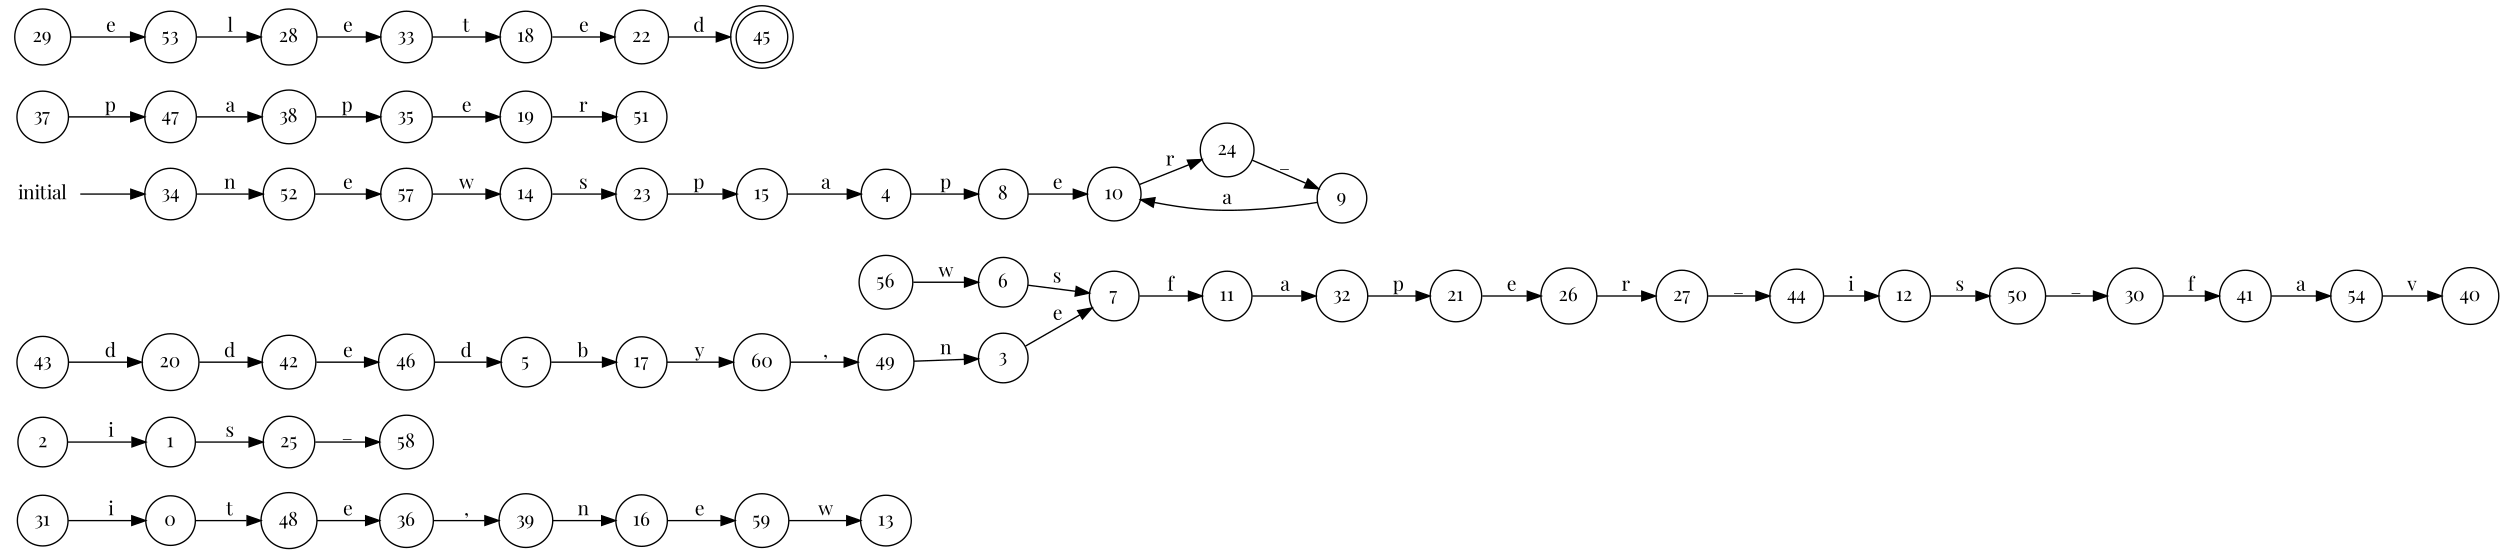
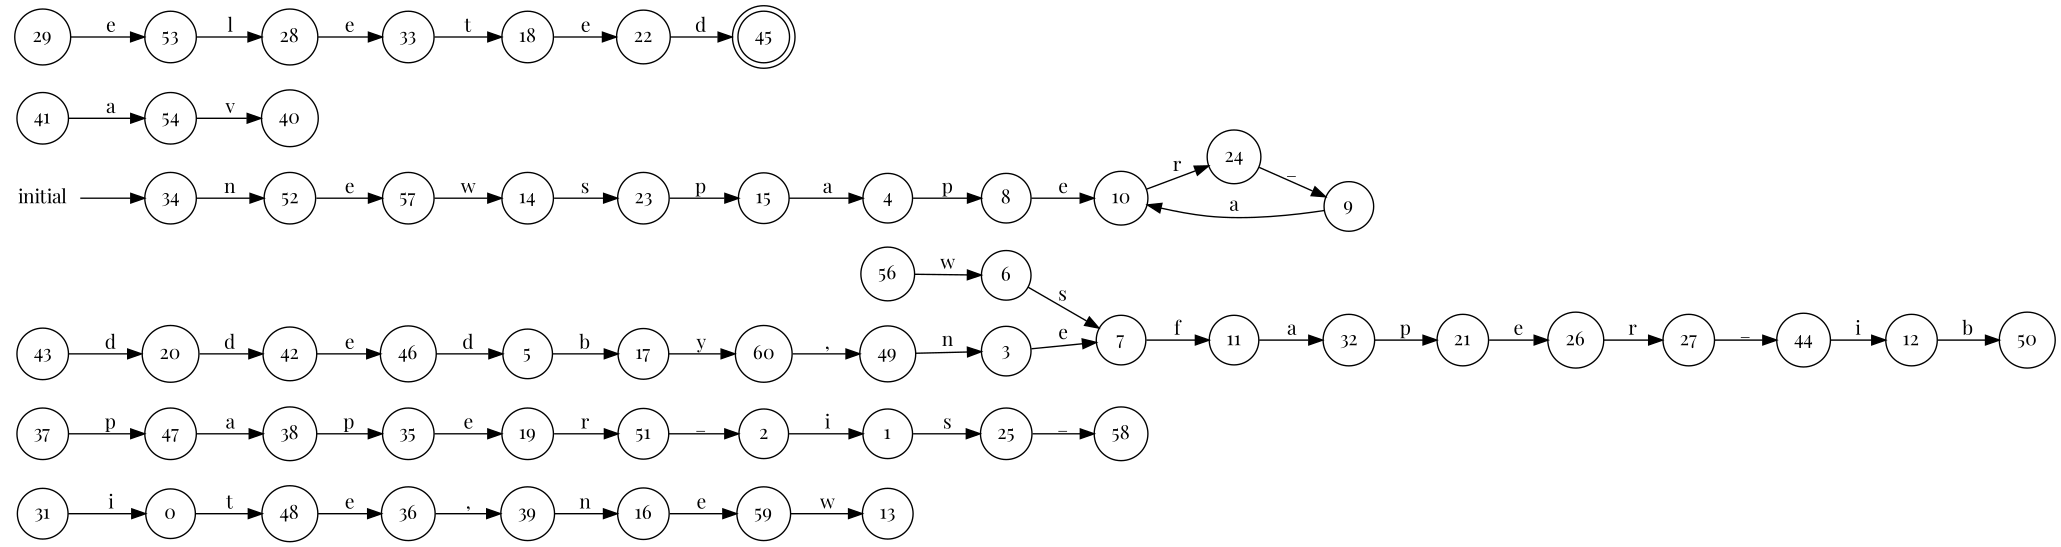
(1960, 286) -> (1968, 330)
(2135, 296) -> none
none -> (697, 434)
